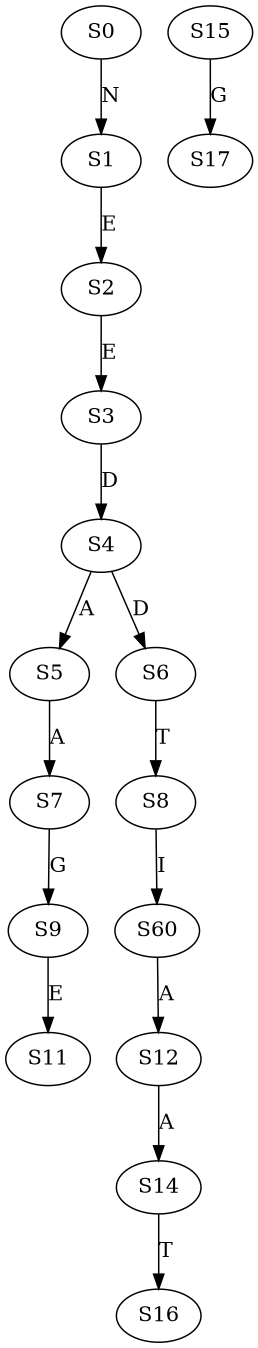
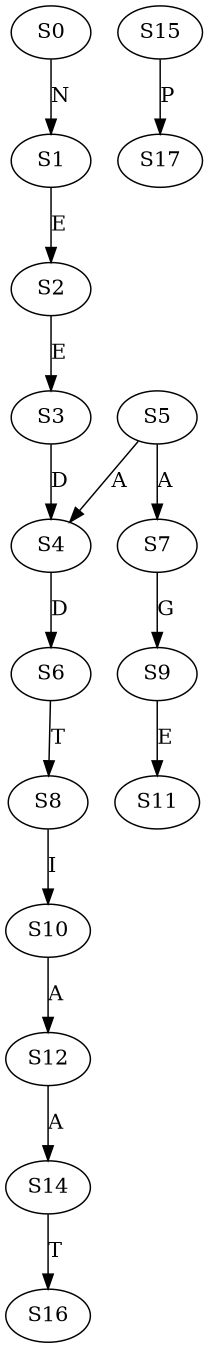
(219, 97) -> (168, 97)
(78, 603) -> (109, 476)
(157, 931) -> (48, 931)
